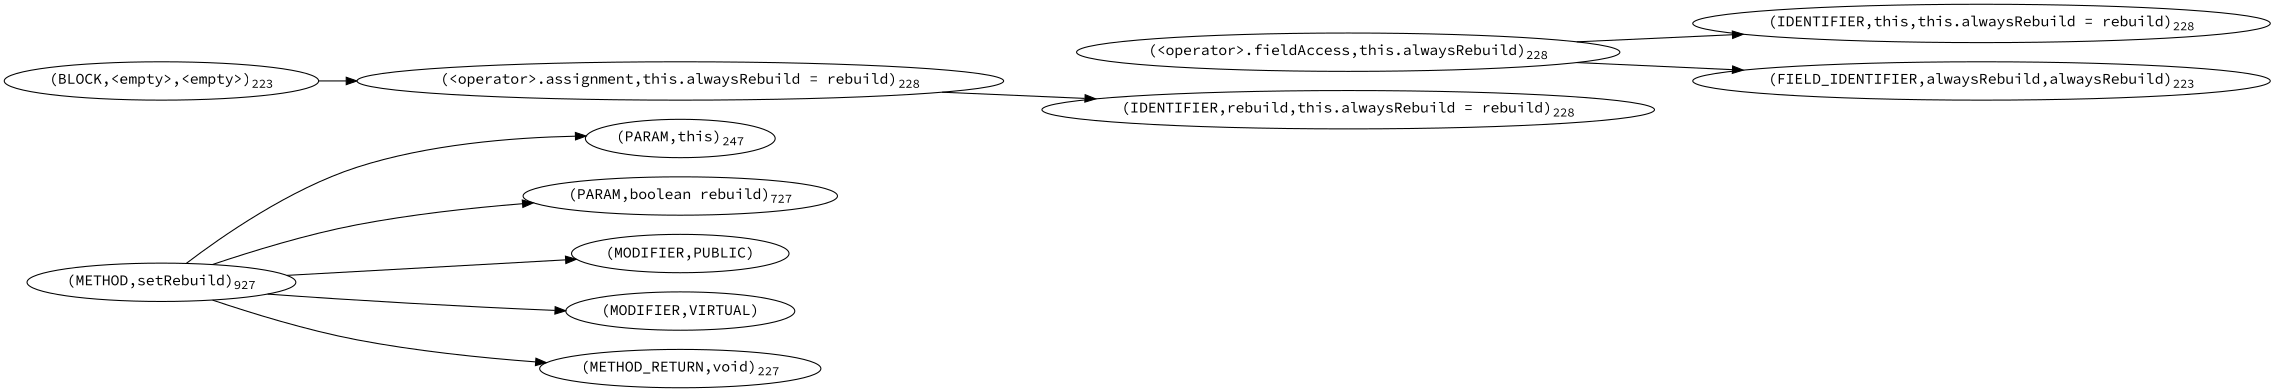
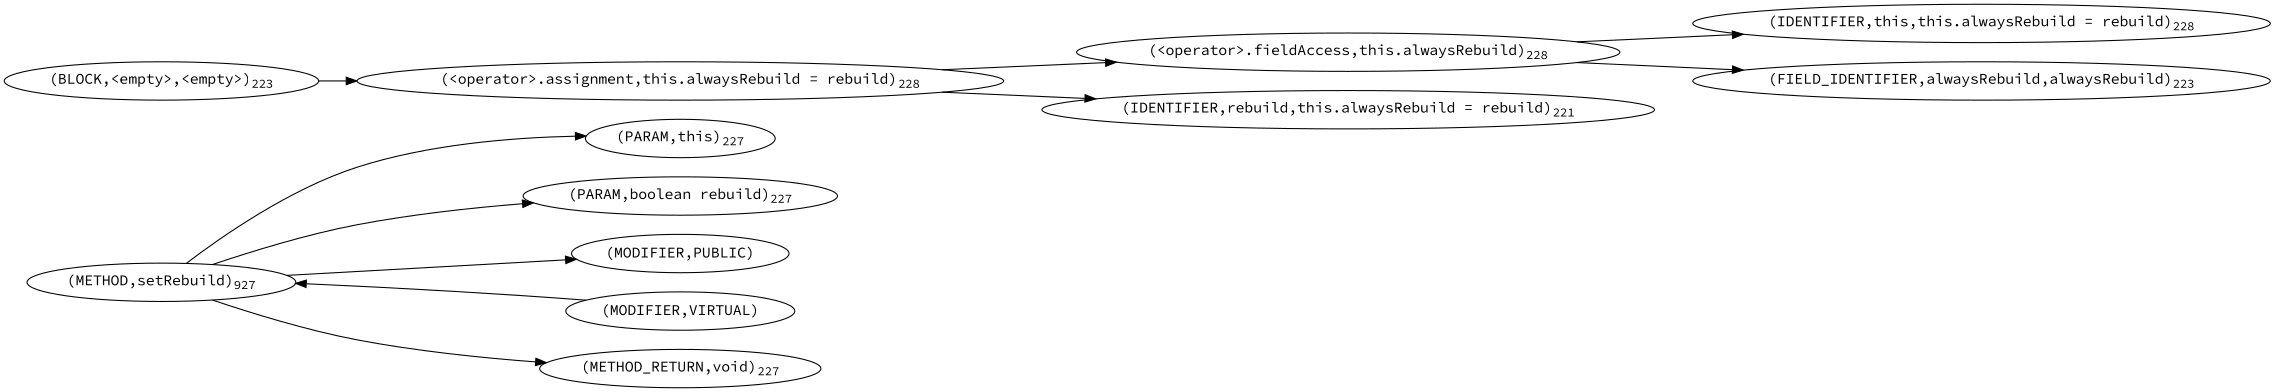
none -> (1024, 66)
(1564, 108) -> (1564, 108)
(734, 137) -> (734, 137)
(781, 194) -> (781, 194)
(411, 303) -> (446, 291)
